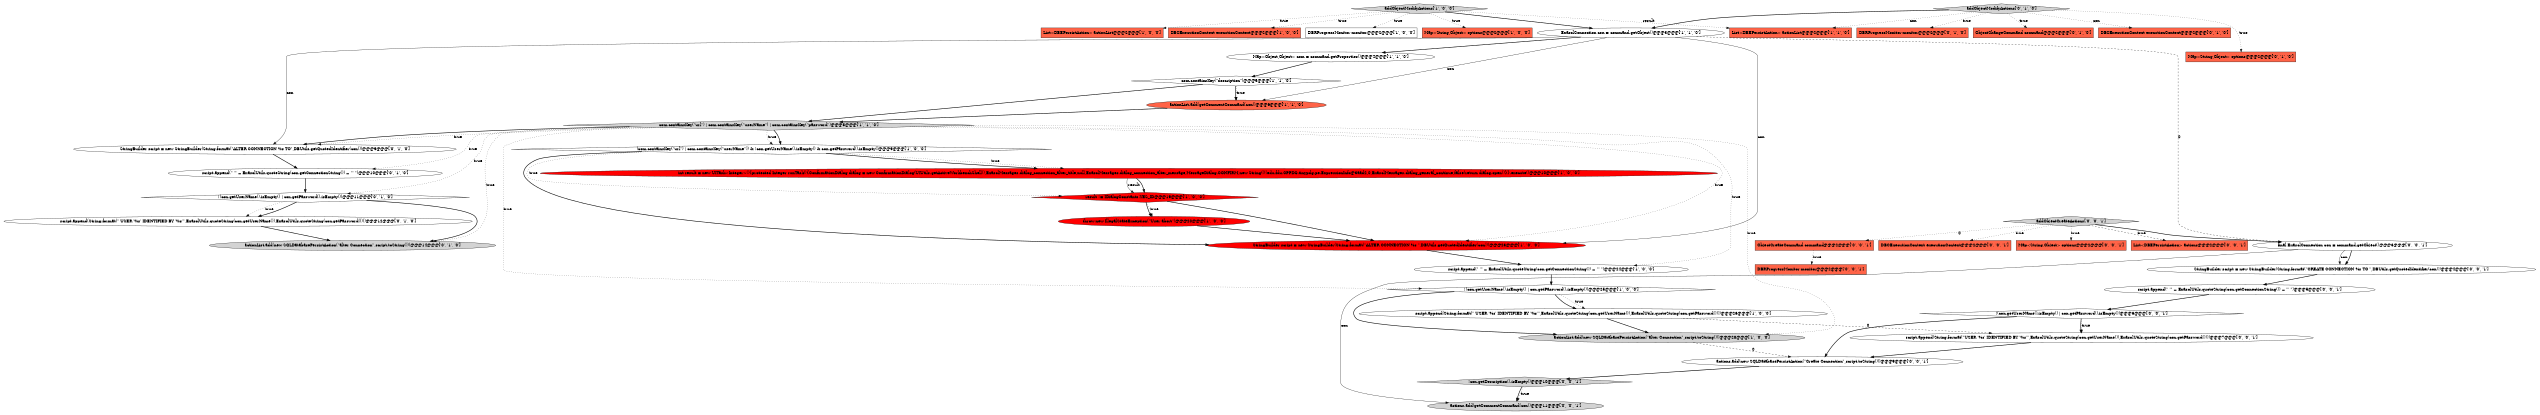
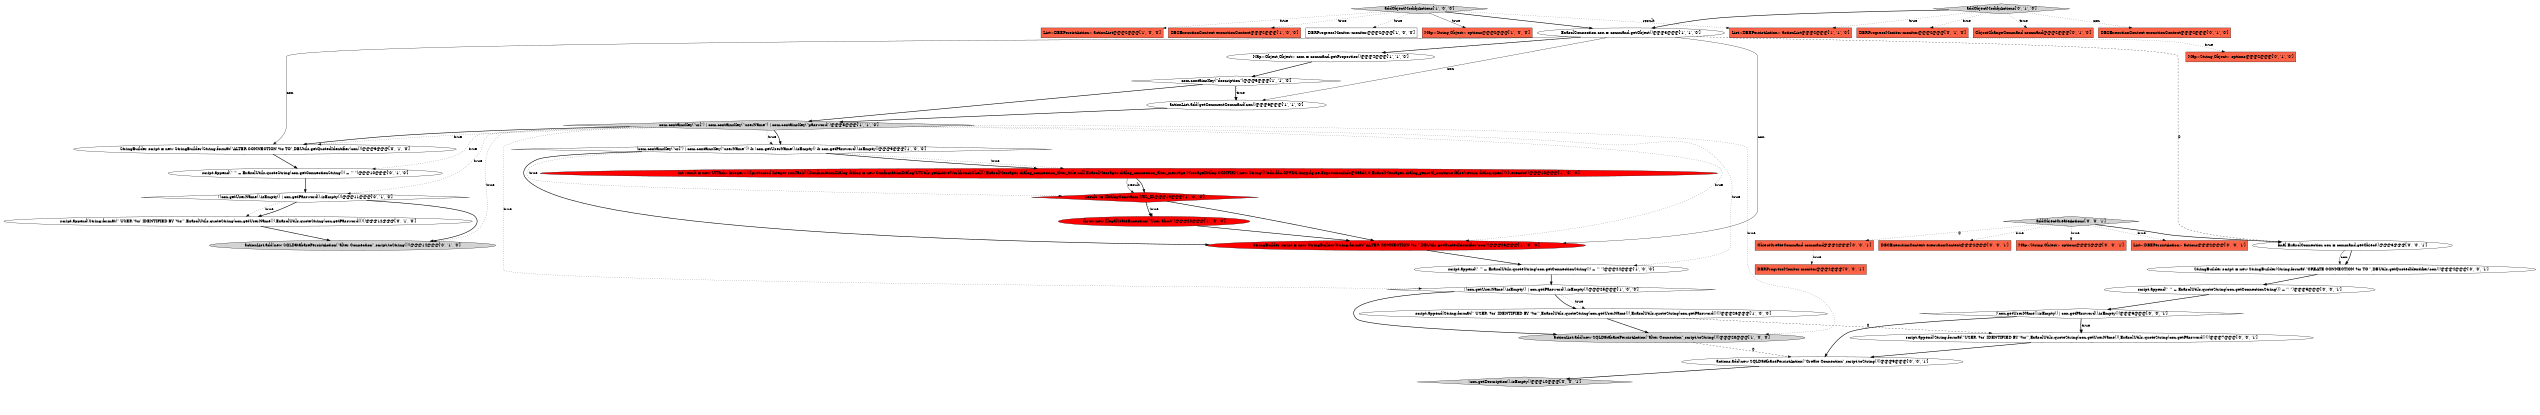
(2155, 15) -> (2096, 39)
(1446, 20) -> (1446, 20)
(1913, 21) -> (1913, 21)
(1236, 105) -> (1236, 105)
(2126, 233) -> (2126, 233)
(1516, 406) -> none
